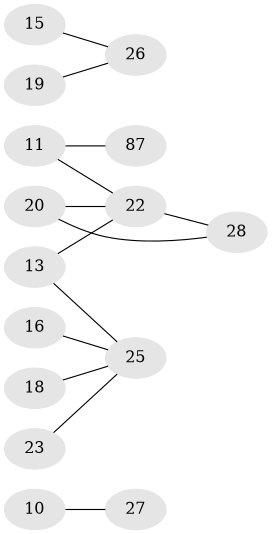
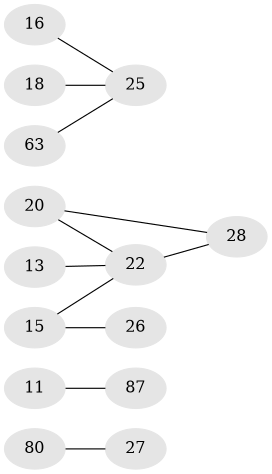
(35, 85) -> none
(85, 176) -> (85, 296)
(85, 313) -> none
(35, 449) -> (35, 146)
(35, 509) -> (35, 449)
